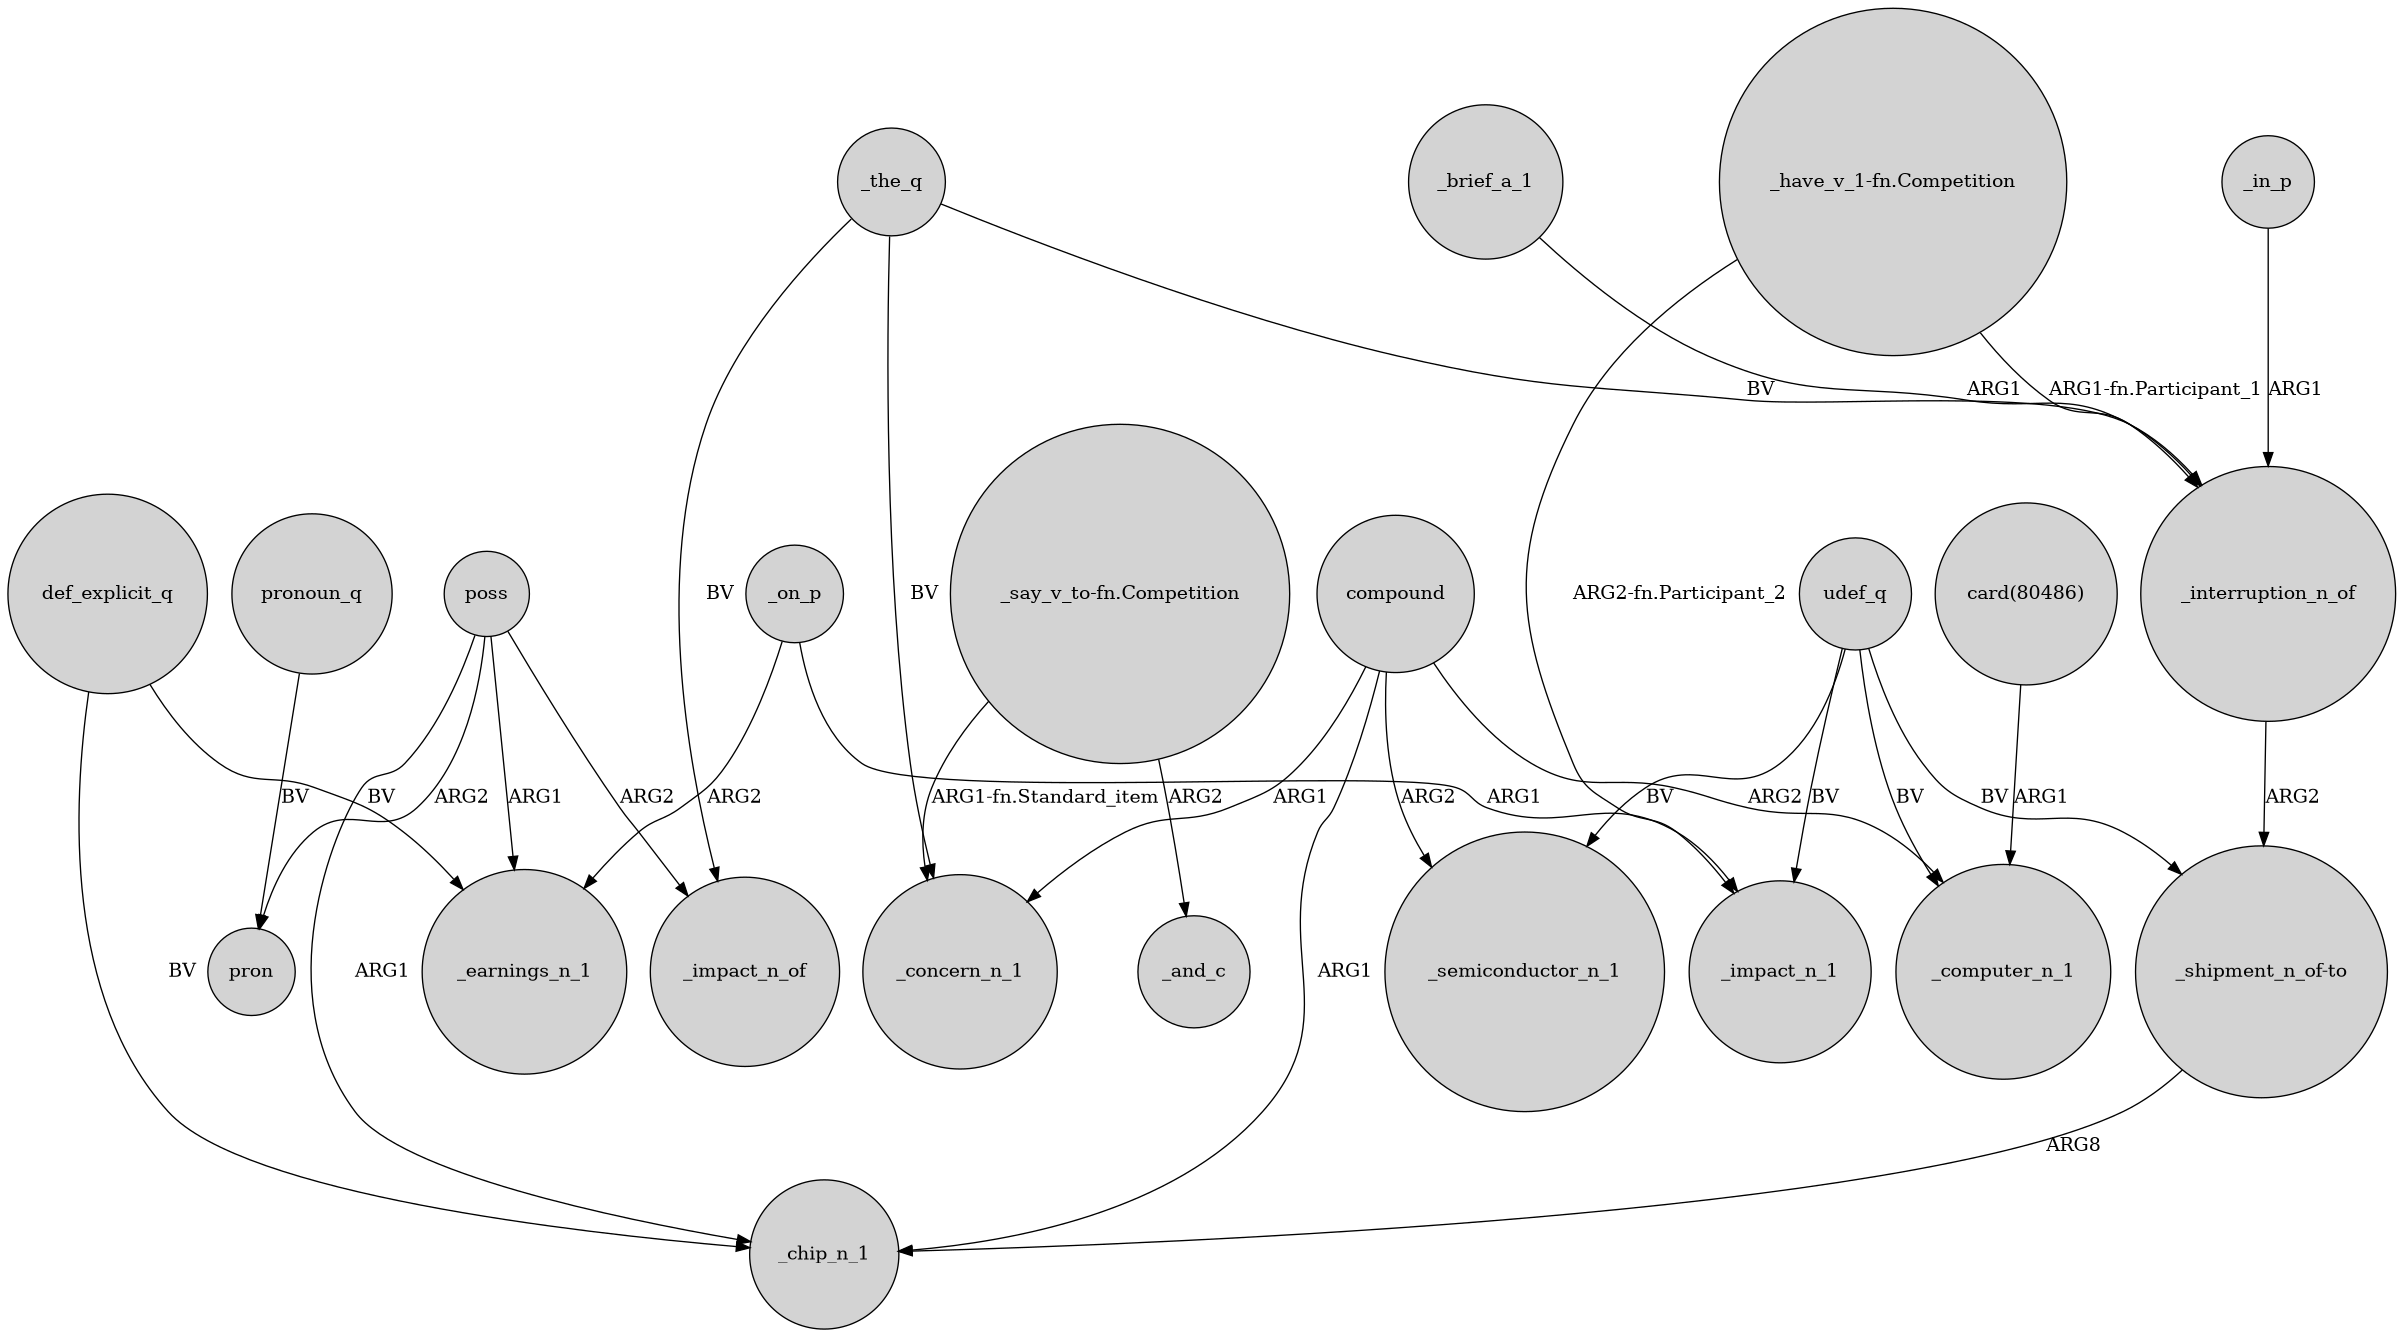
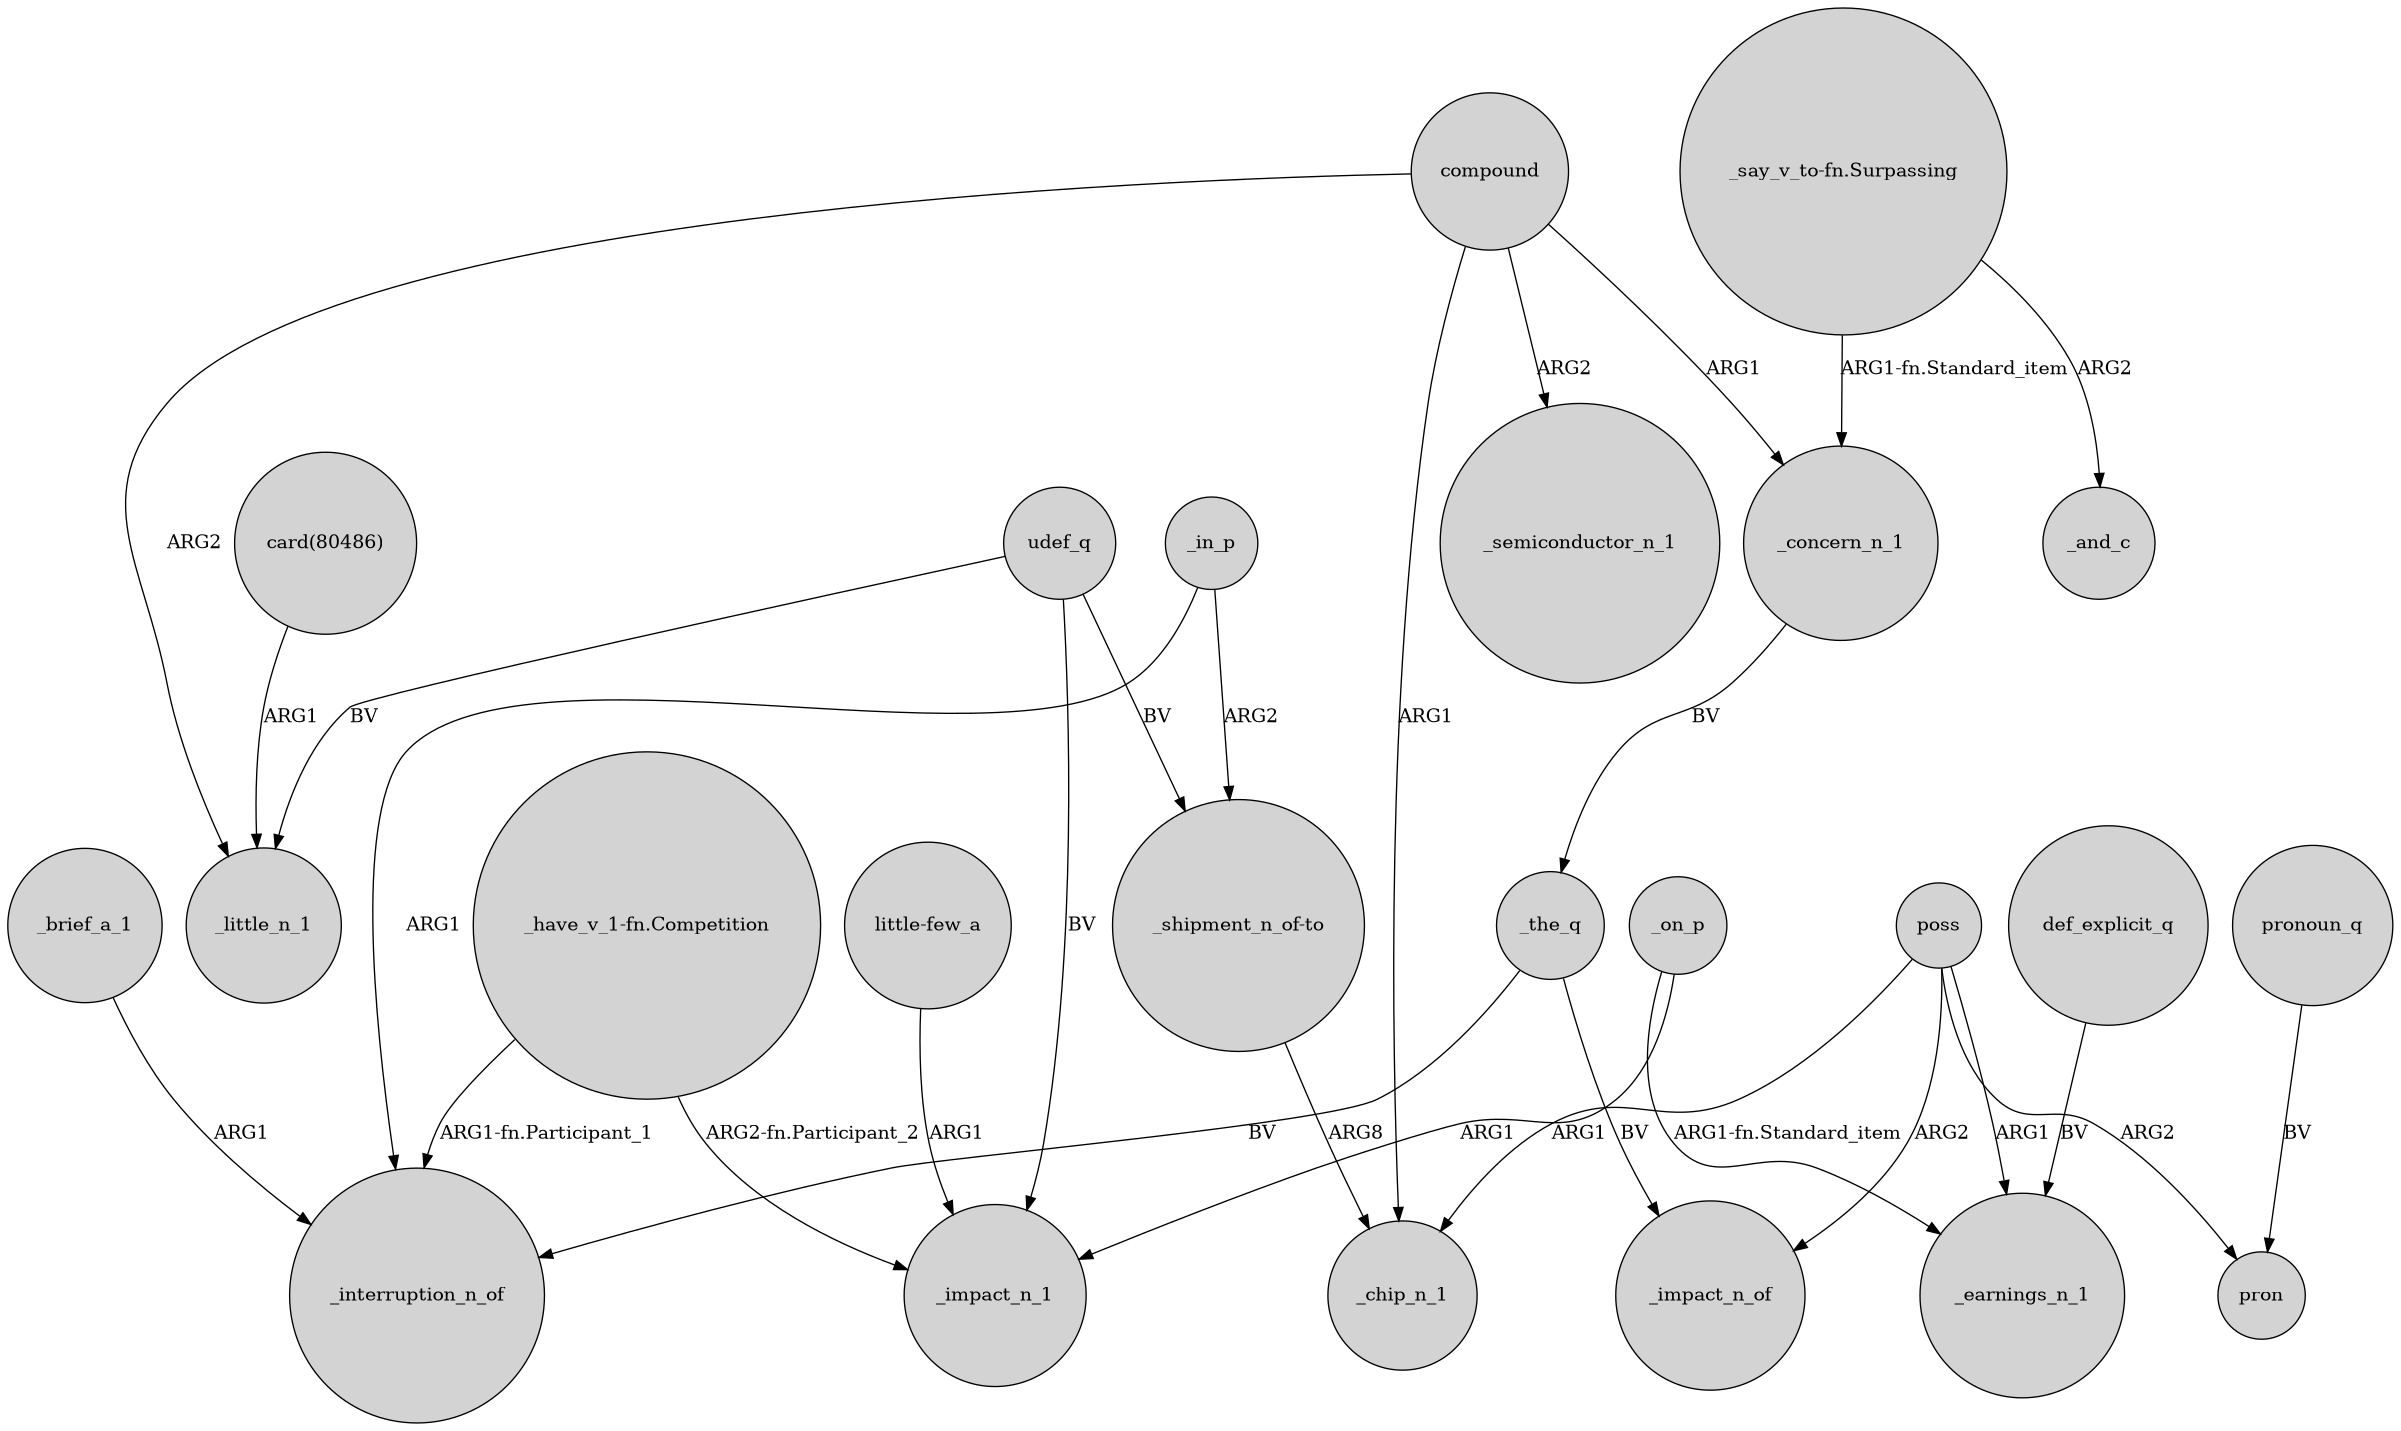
(892, 552) -> (1654, 723)
(1120, 594) -> (1844, 171)
(2265, 777) -> (1222, 688)
(1745, 778) -> none
(735, 798) -> (1788, 1134)
none -> (928, 925)
(2003, 972) -> (264, 925)
(232, 1151) -> none
